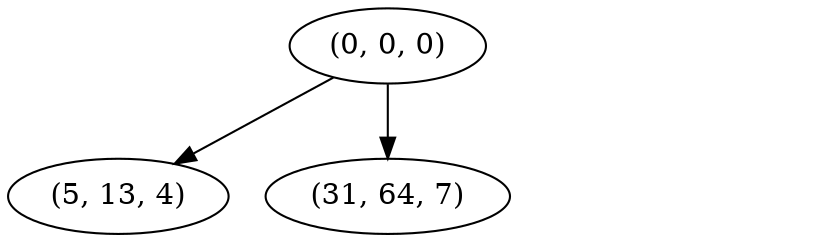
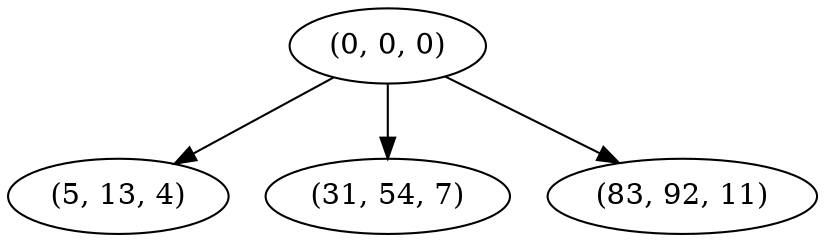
(388, 196) -> (388, 196)
none -> (682, 196)
